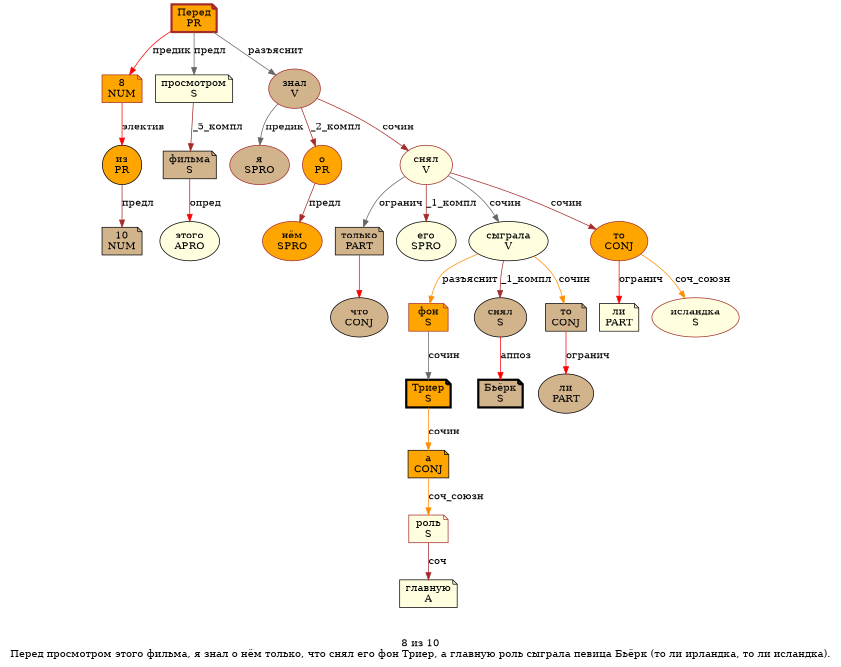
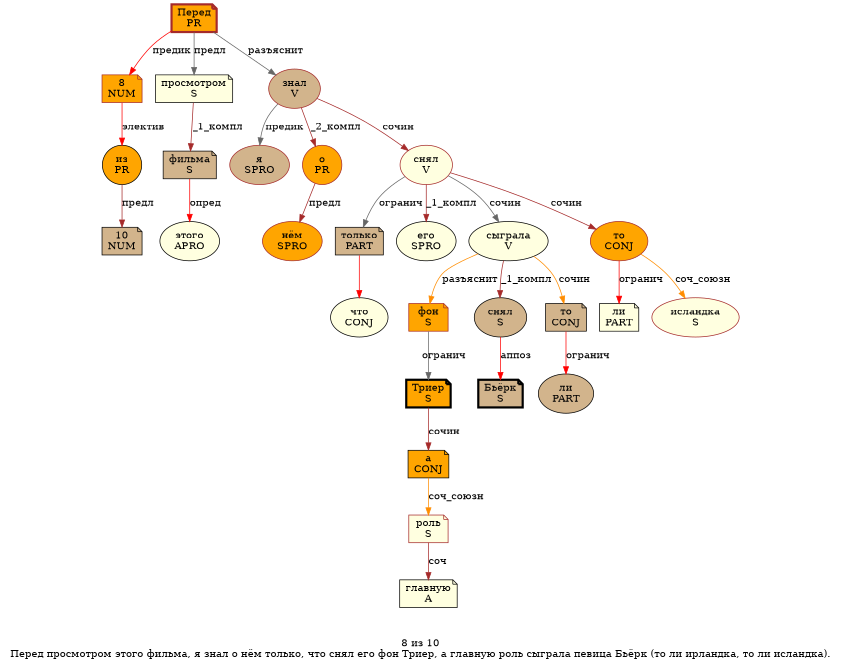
(218, 127) -> (218, 127)
(359, 317) -> (359, 317)
(444, 355) -> (444, 355)
(428, 425) -> (428, 425)
